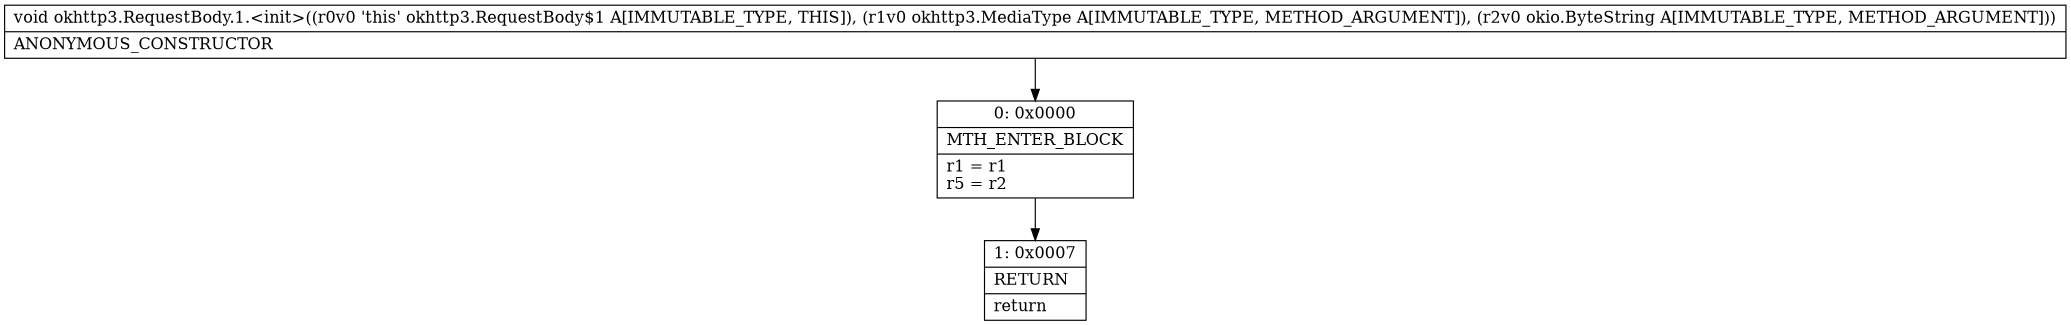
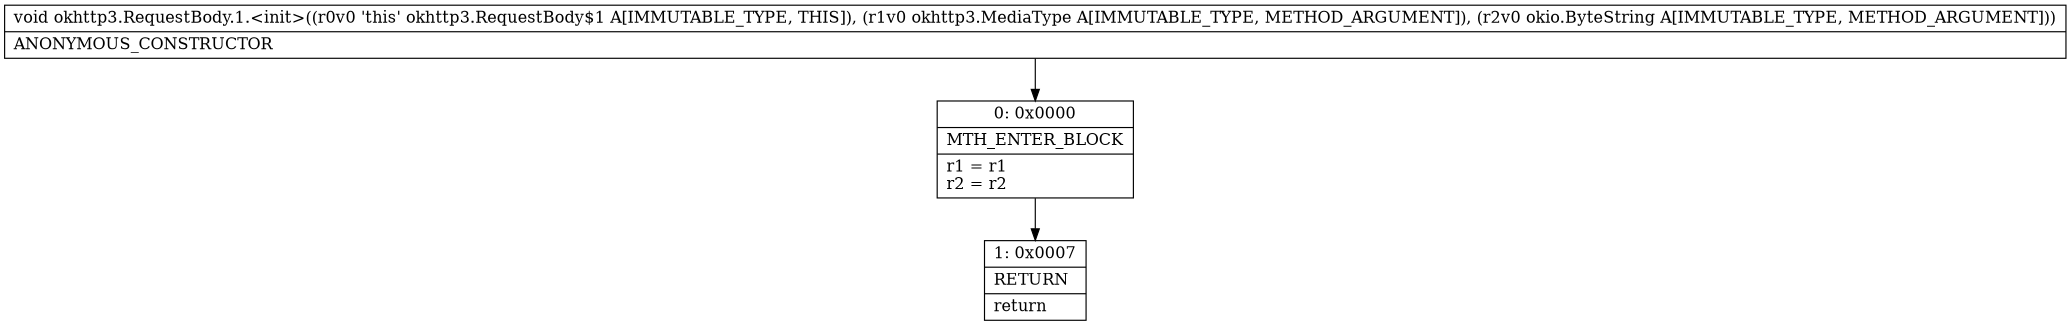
(977, 184) -> (977, 184)
